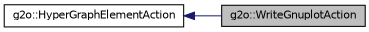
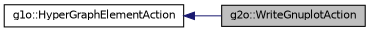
(94, 16) -> (94, 16)
